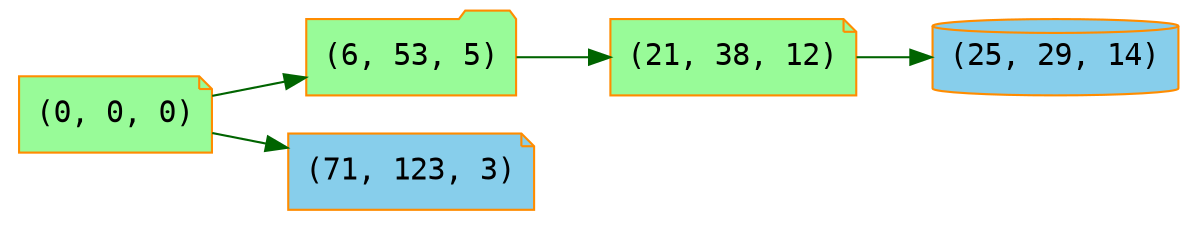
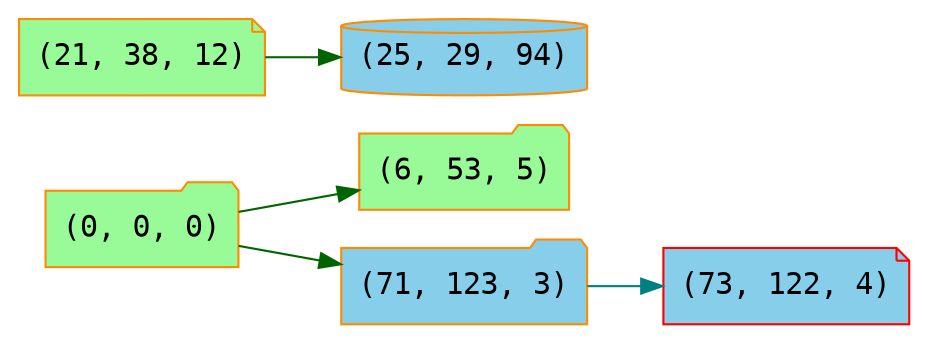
(553, 57) -> none
(1055, 57) -> (464, 57)
(116, 114) -> (142, 229)
(411, 172) -> (464, 286)
none -> (786, 286)
